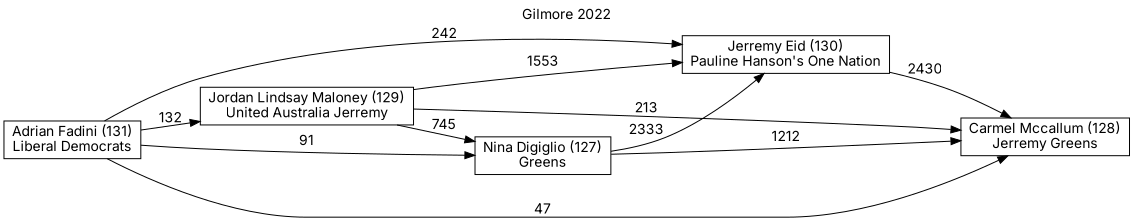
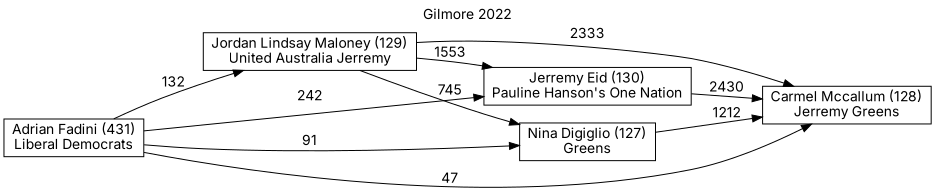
(647, 109) -> (588, 34)
(689, 126) -> none
(72, 140) -> (74, 138)
